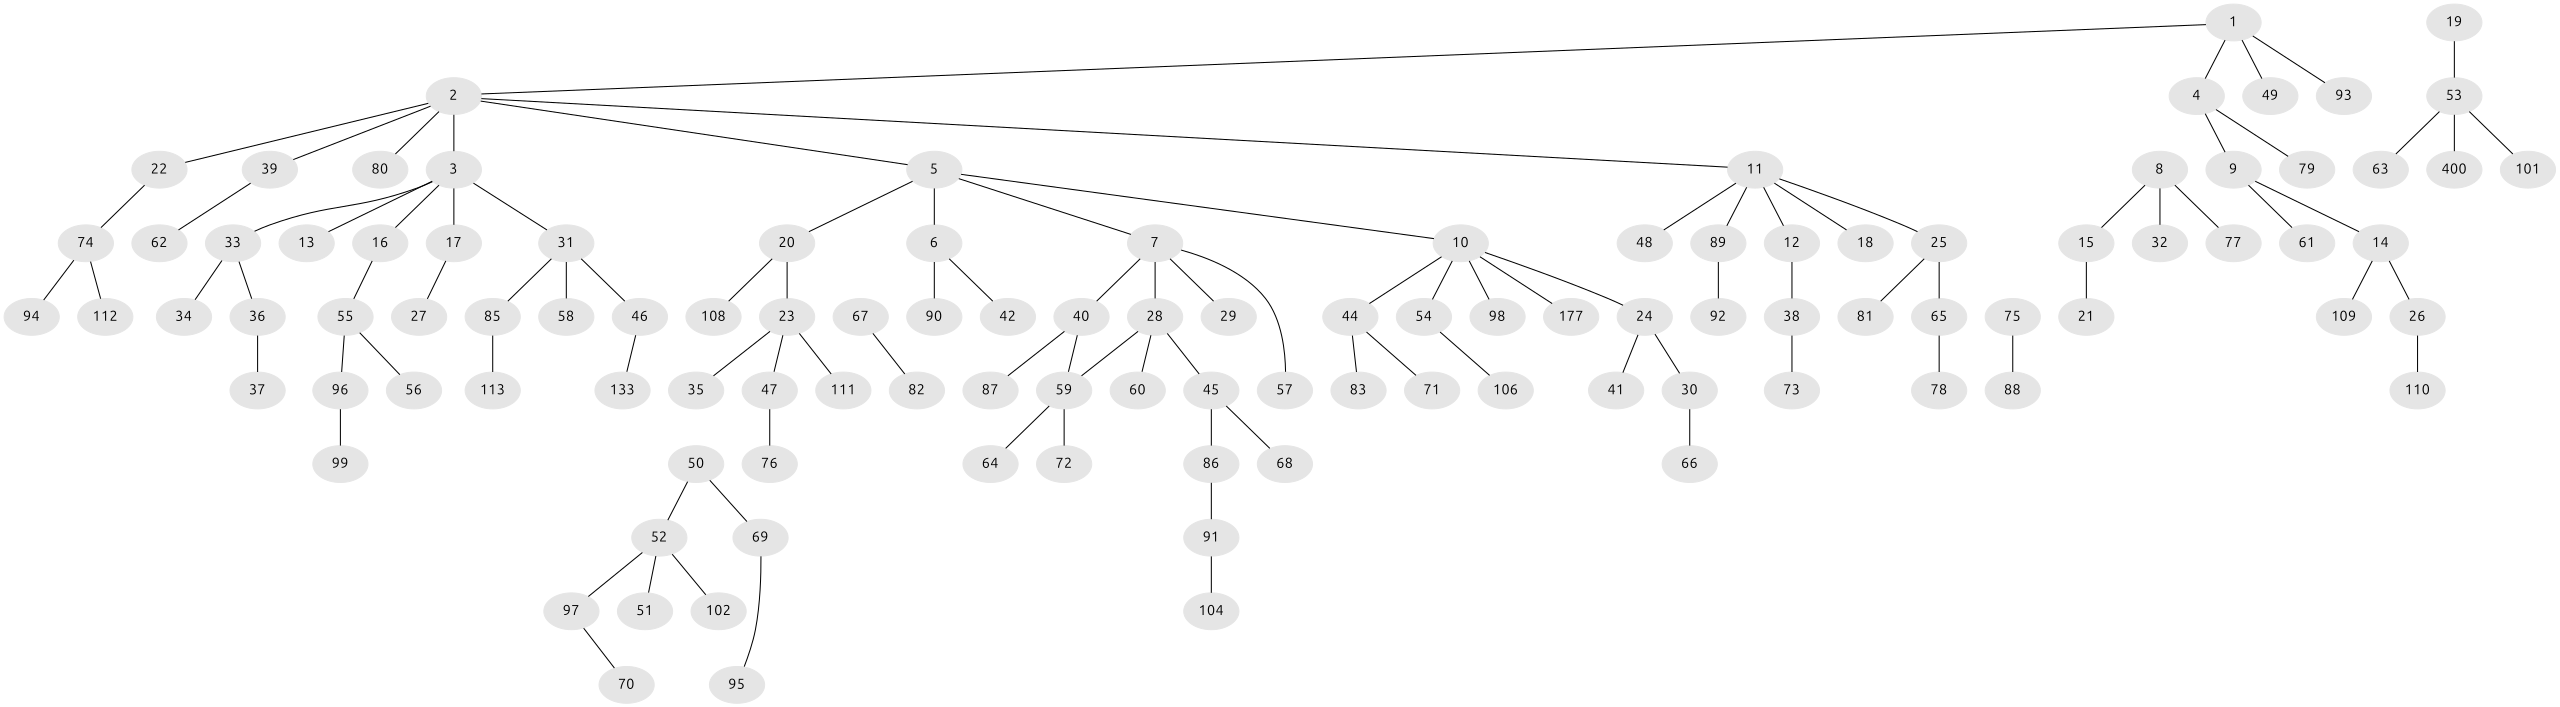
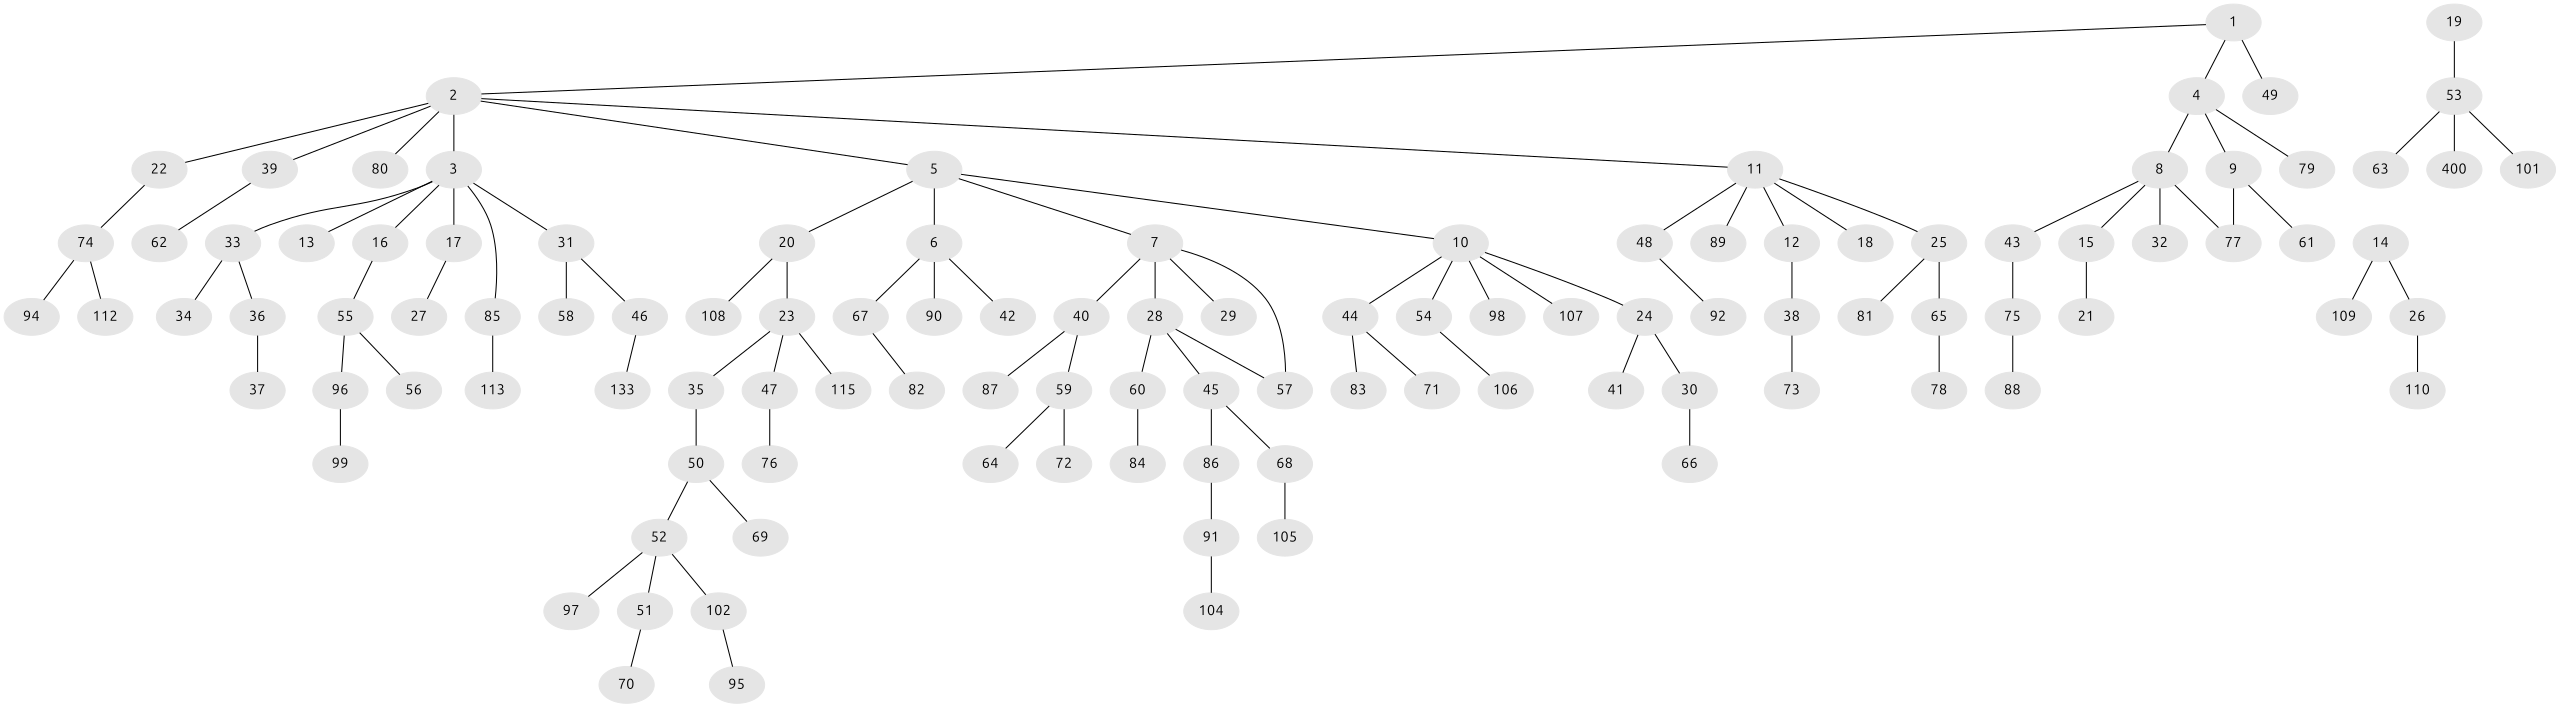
(2344, 96) -> none
none -> (2178, 133)
(2307, 206) -> (2234, 207)
none -> (2013, 243)
(530, 280) -> (494, 239)
none -> (898, 280)
(1718, 280) -> (1681, 280)
(1571, 317) -> (1571, 317)
(1110, 354) -> (1220, 354)
(843, 390) -> (843, 390)
none -> (696, 427)
none -> (1138, 464)
none -> (1285, 538)
(758, 612) -> (728, 648)
(599, 648) -> (636, 648)
